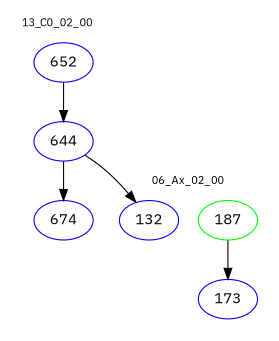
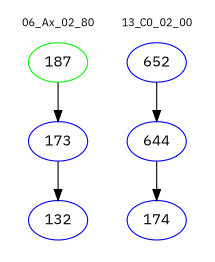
(188, 181) -> (59, 24)
(118, 182) -> (58, 175)
(64, 220) -> (157, 220)
